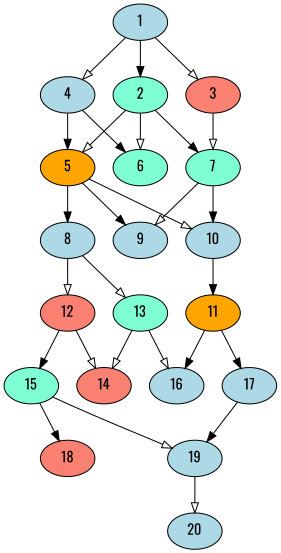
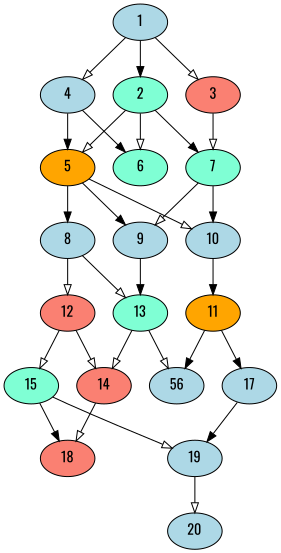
none -> (140, 272)
(52, 345) -> (52, 345)
(177, 386) -> (177, 386)
none -> (87, 420)
